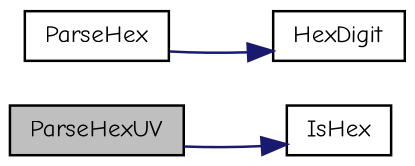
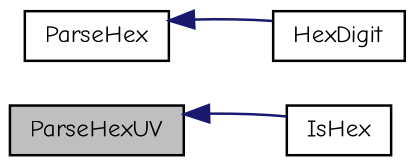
(208, 53) -> (234, 19)
(223, 147) -> (248, 114)
